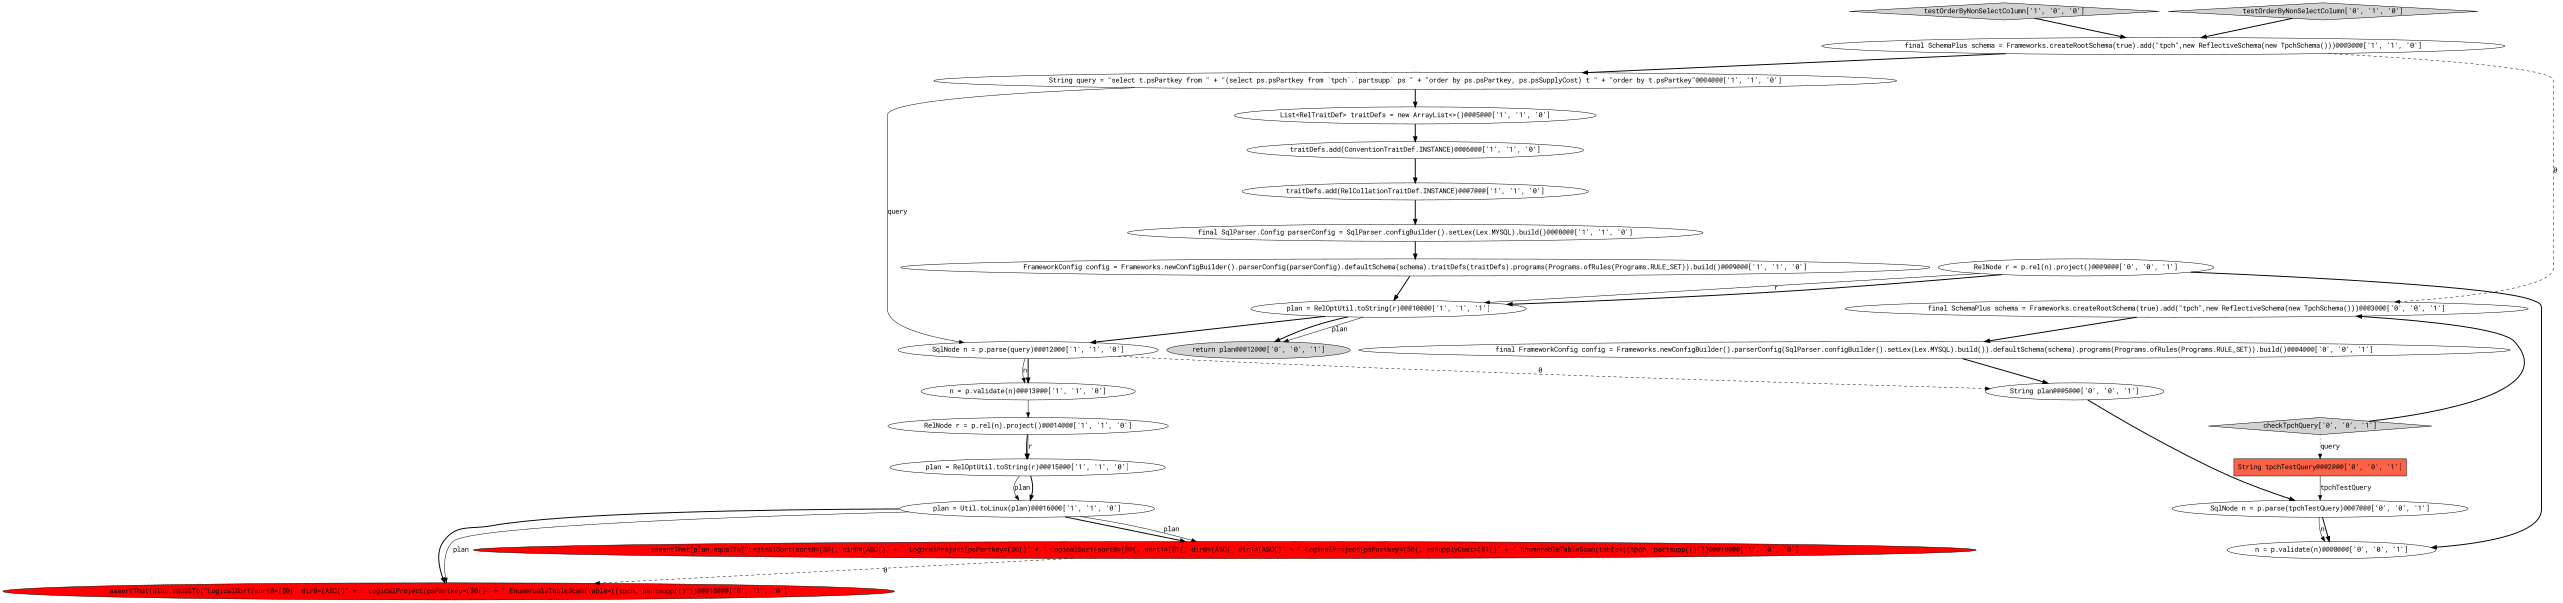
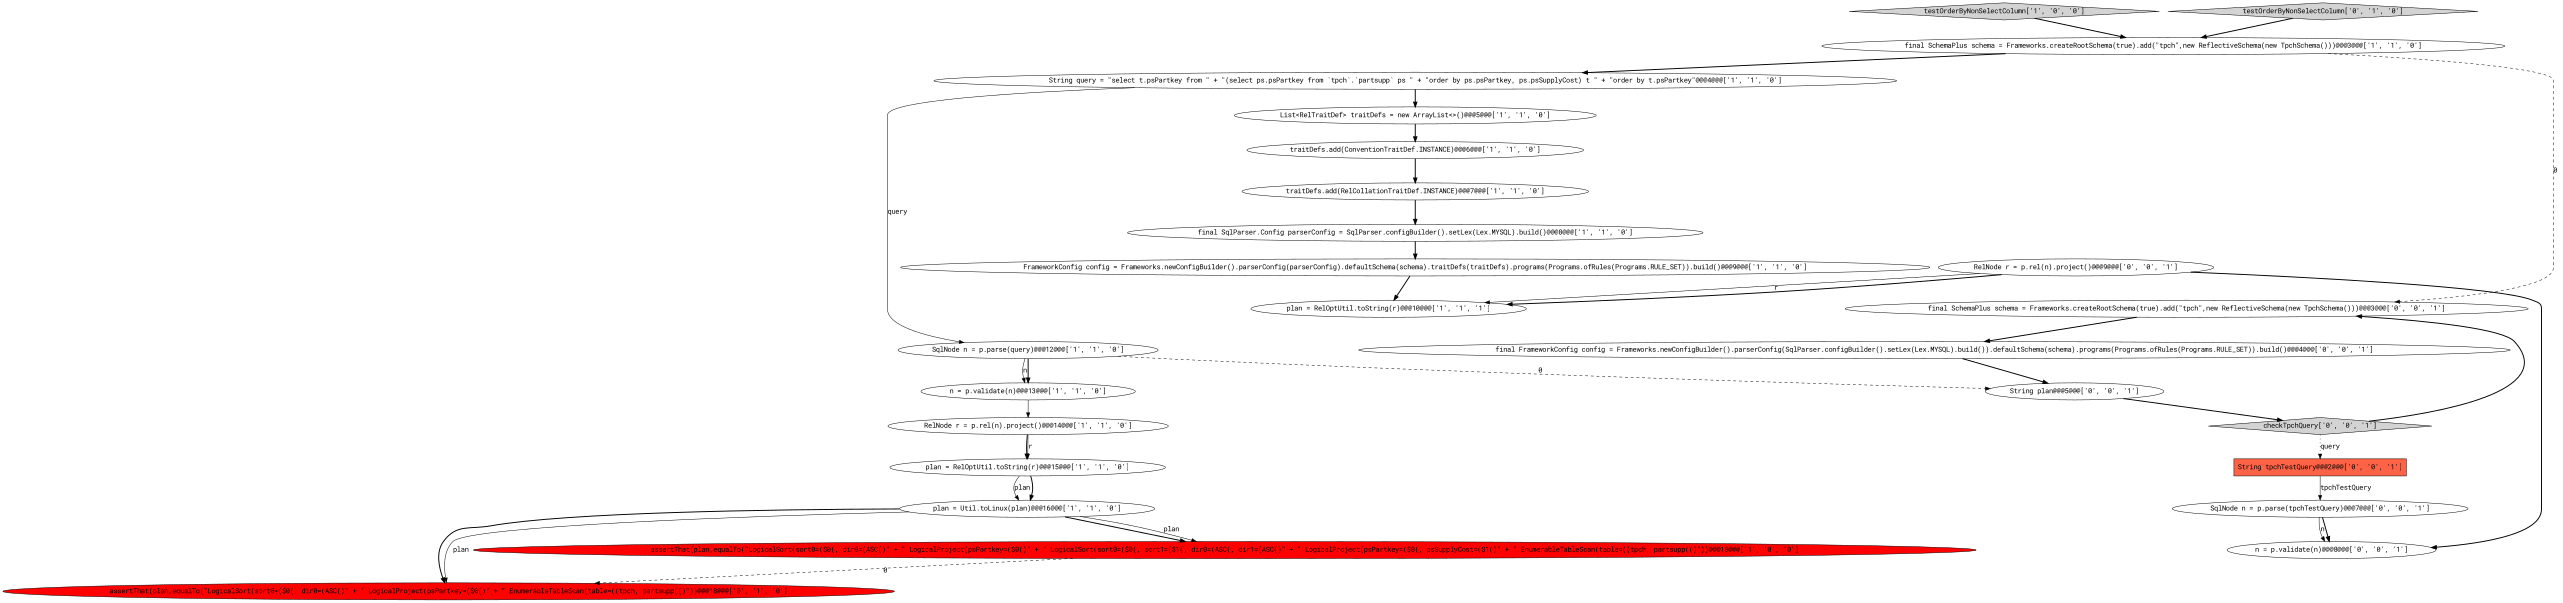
(1210, 329) -> none
(1259, 350) -> none
(2186, 455) -> (2200, 409)
